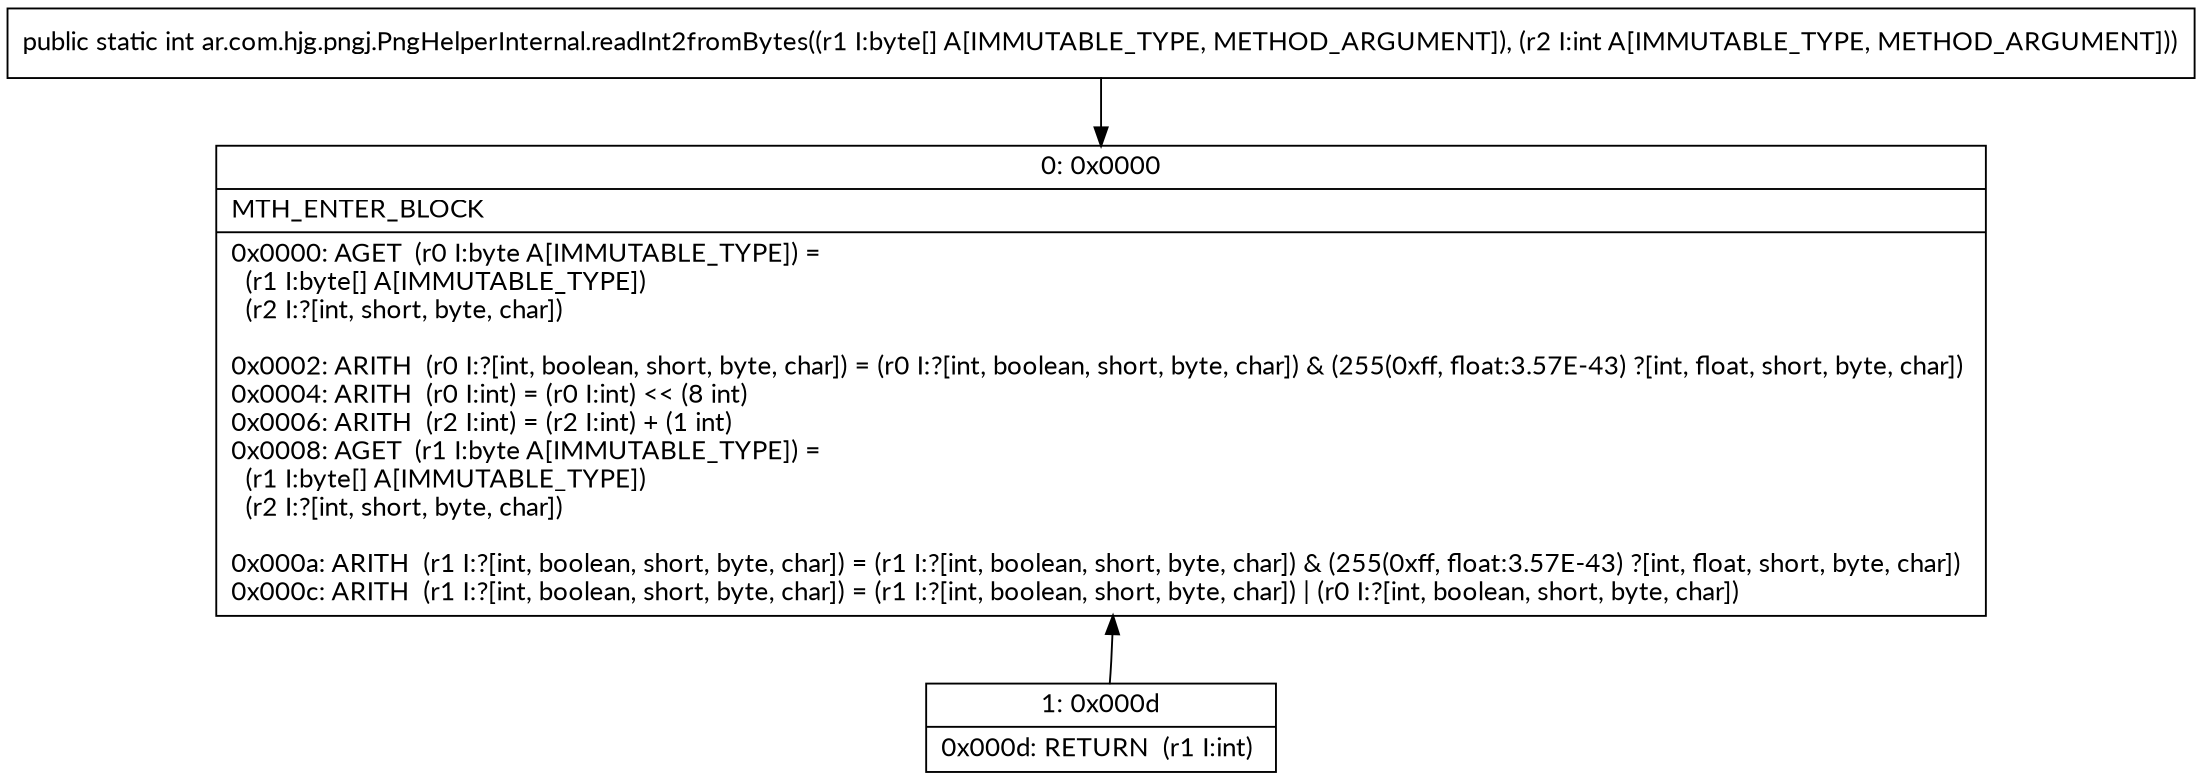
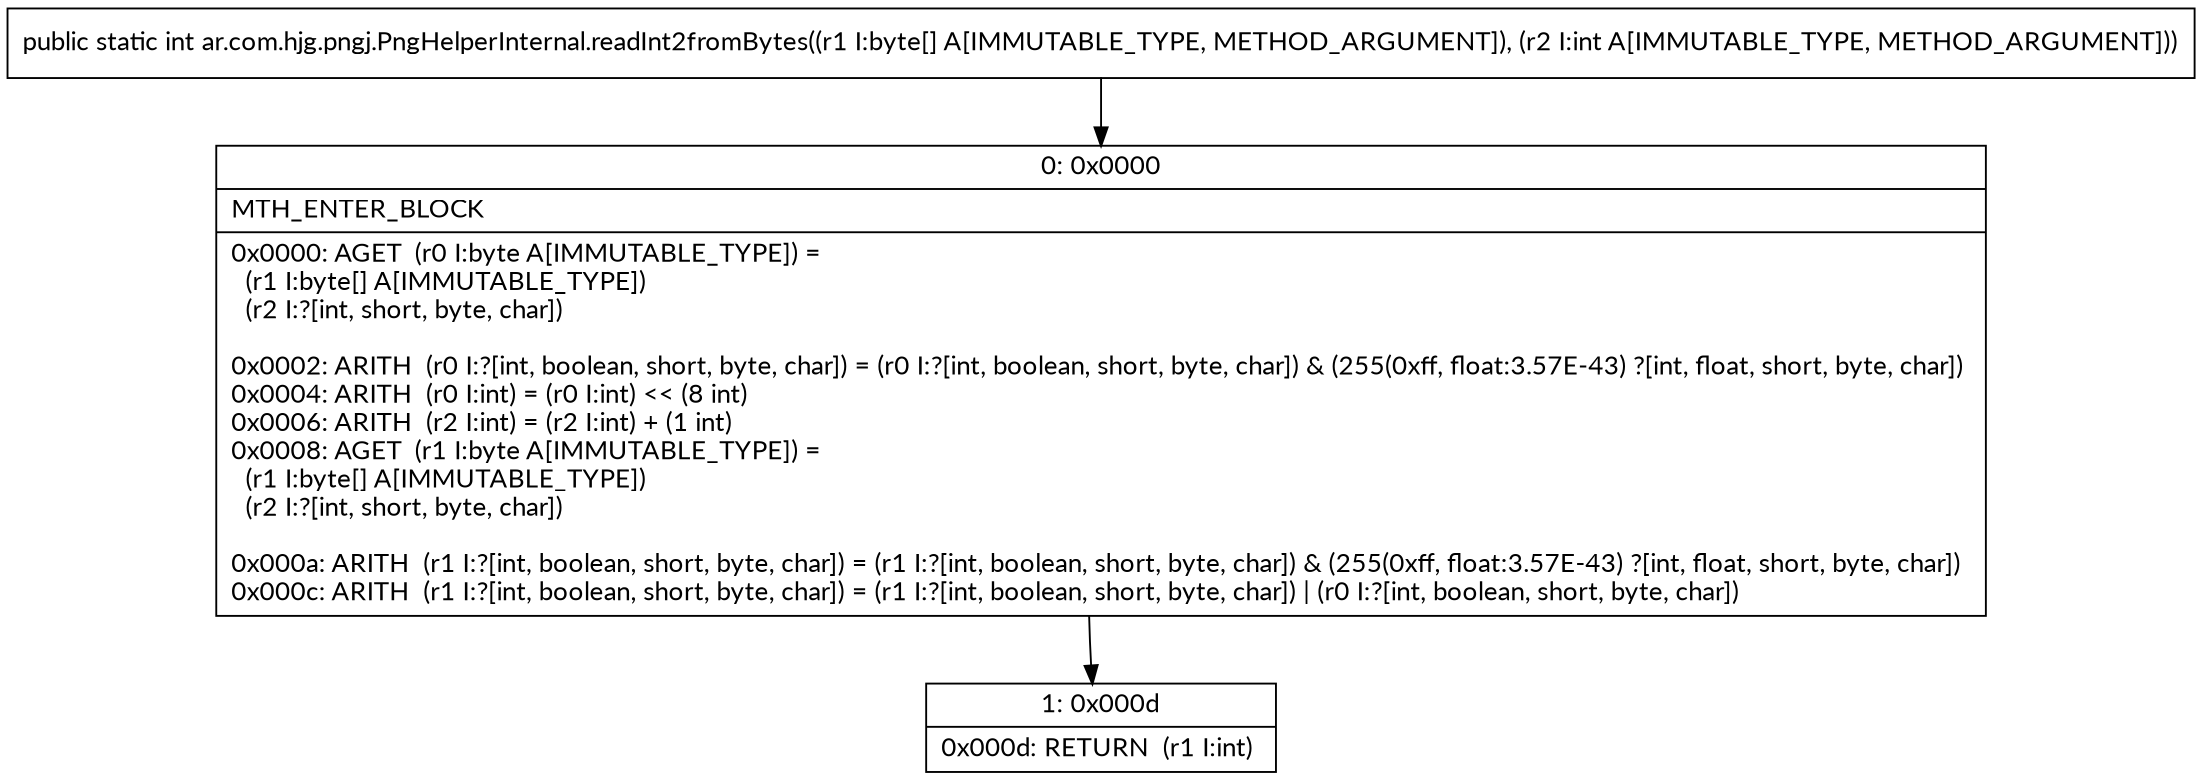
(1111, 659) -> (1090, 640)
